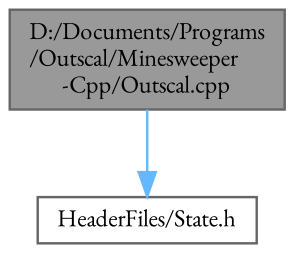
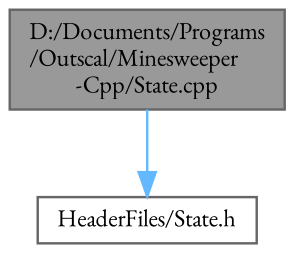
(147, 60) -> (147, 60)
